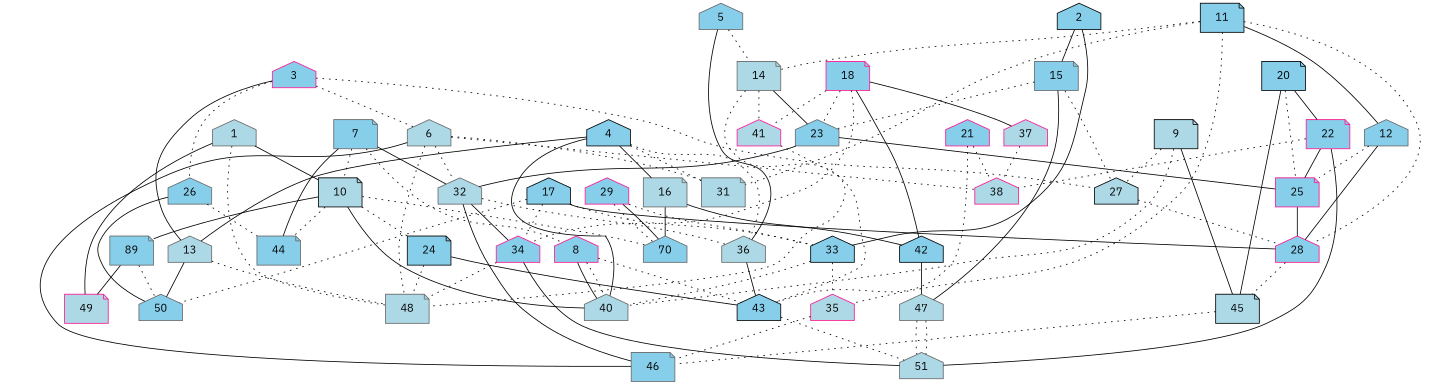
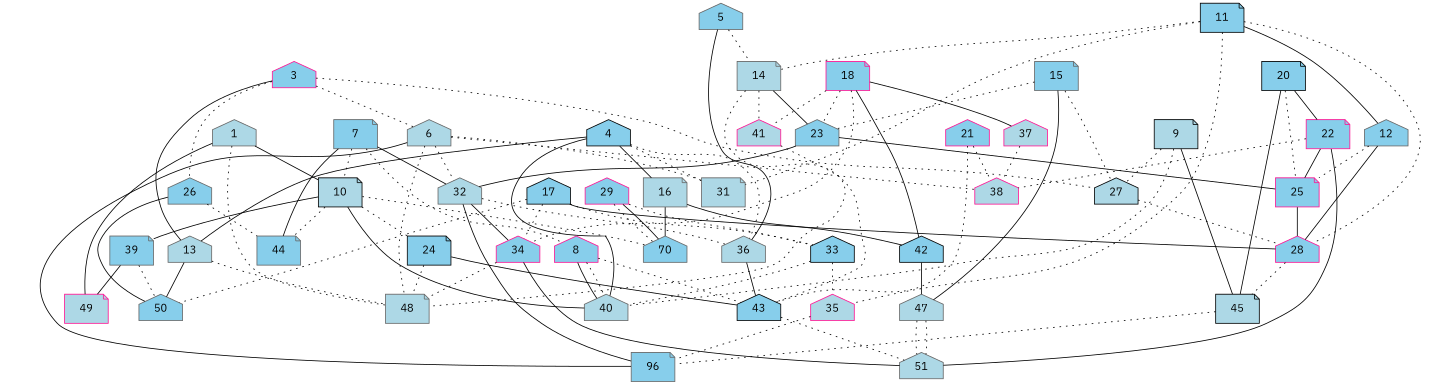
(1079, 18) -> none
(132, 251) -> (132, 251)
(653, 367) -> (653, 367)
